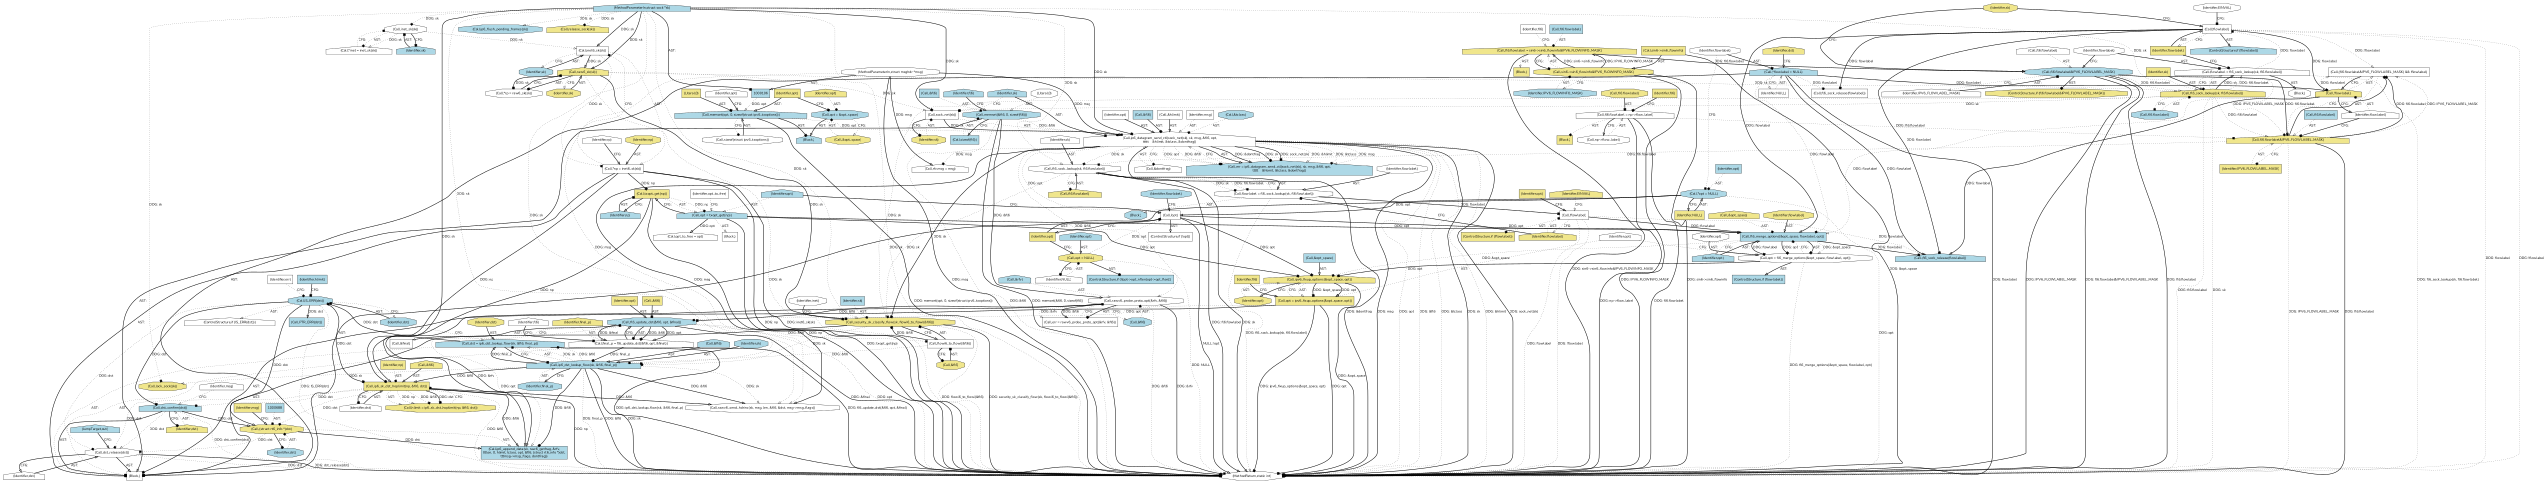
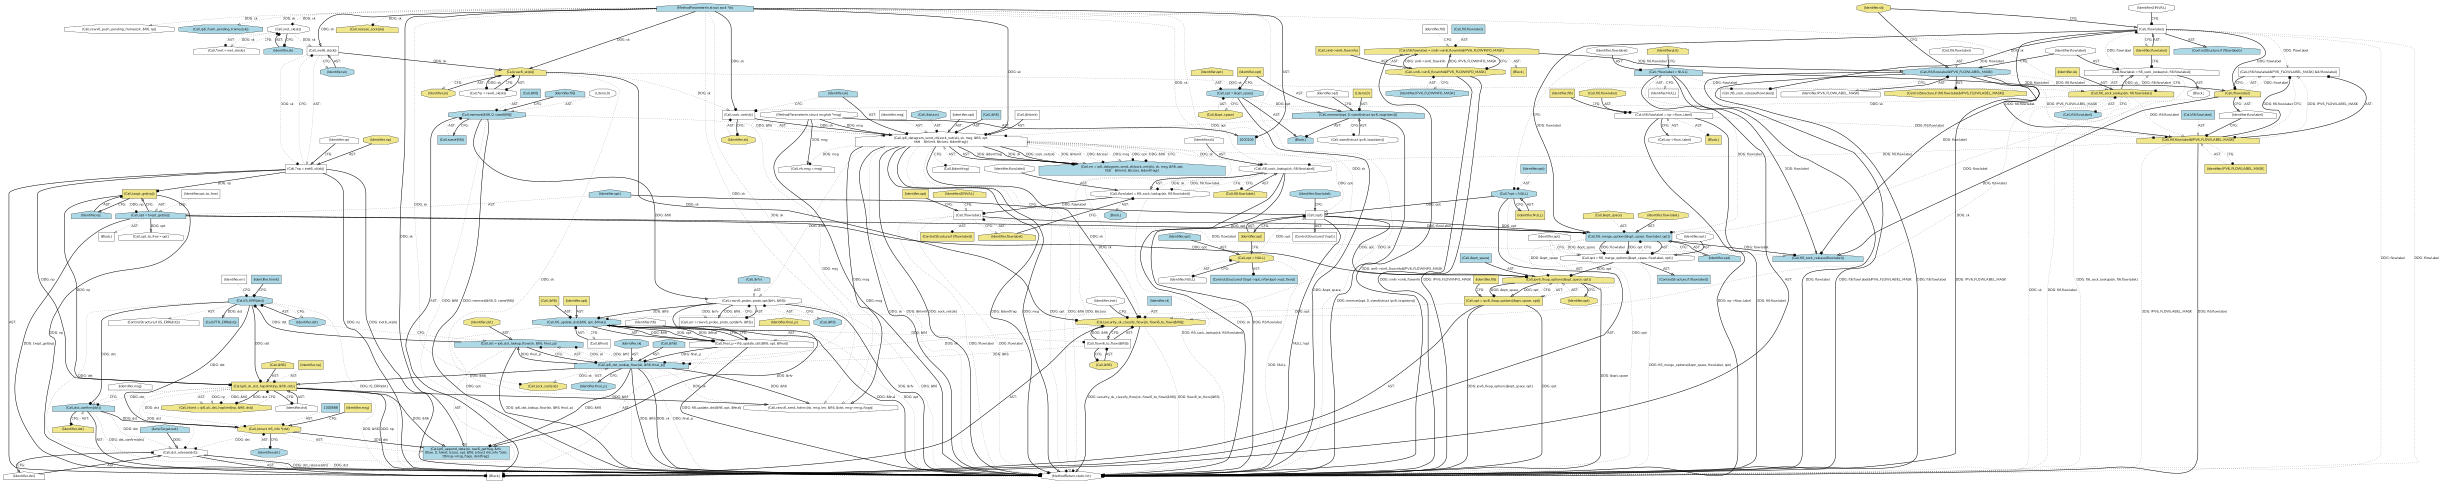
none -> (119, 29)
(752, 103) -> (1287, 108)
(108, 440) -> (178, 440)
(1859, 465) -> (1313, 321)
